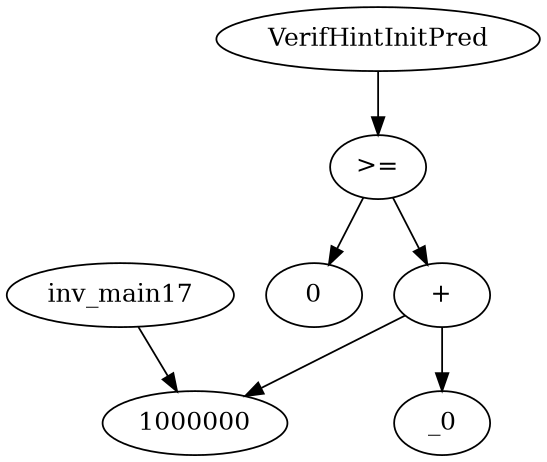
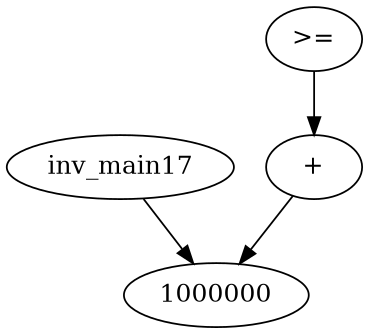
(378, 39) -> none
(314, 295) -> none
(442, 423) -> none
